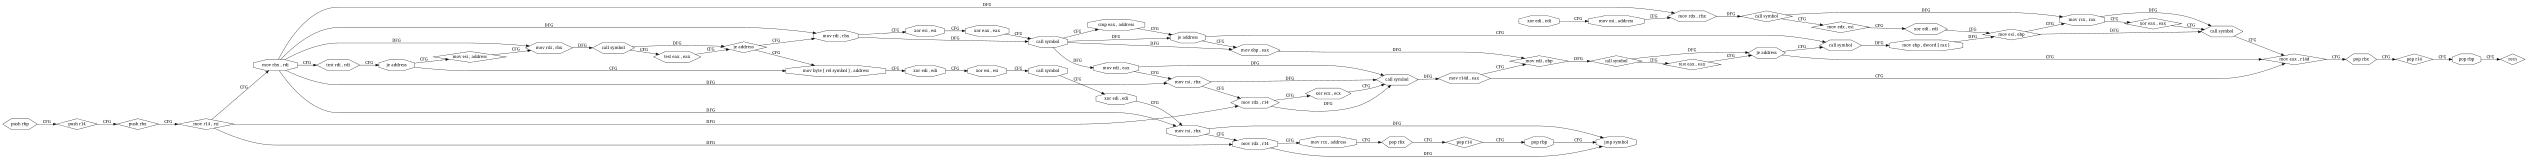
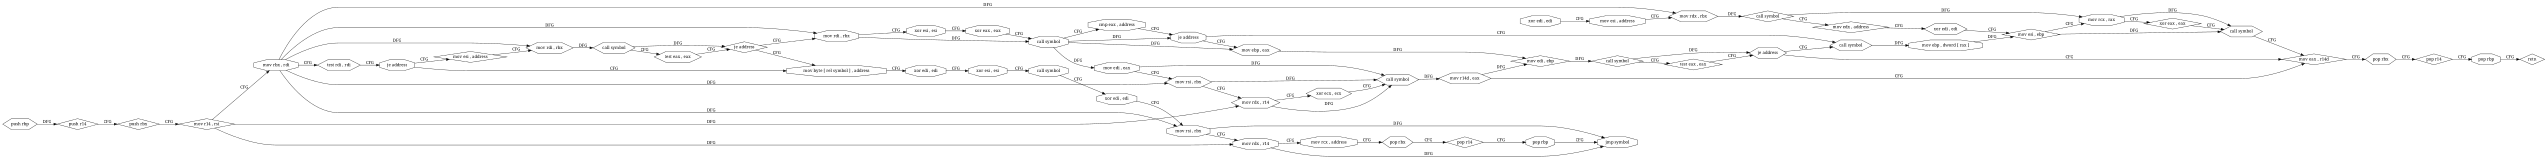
(1841, 27) -> (1851, 27)
(1500, 67) -> (1501, 67)
(47, 122) -> (47, 122)
